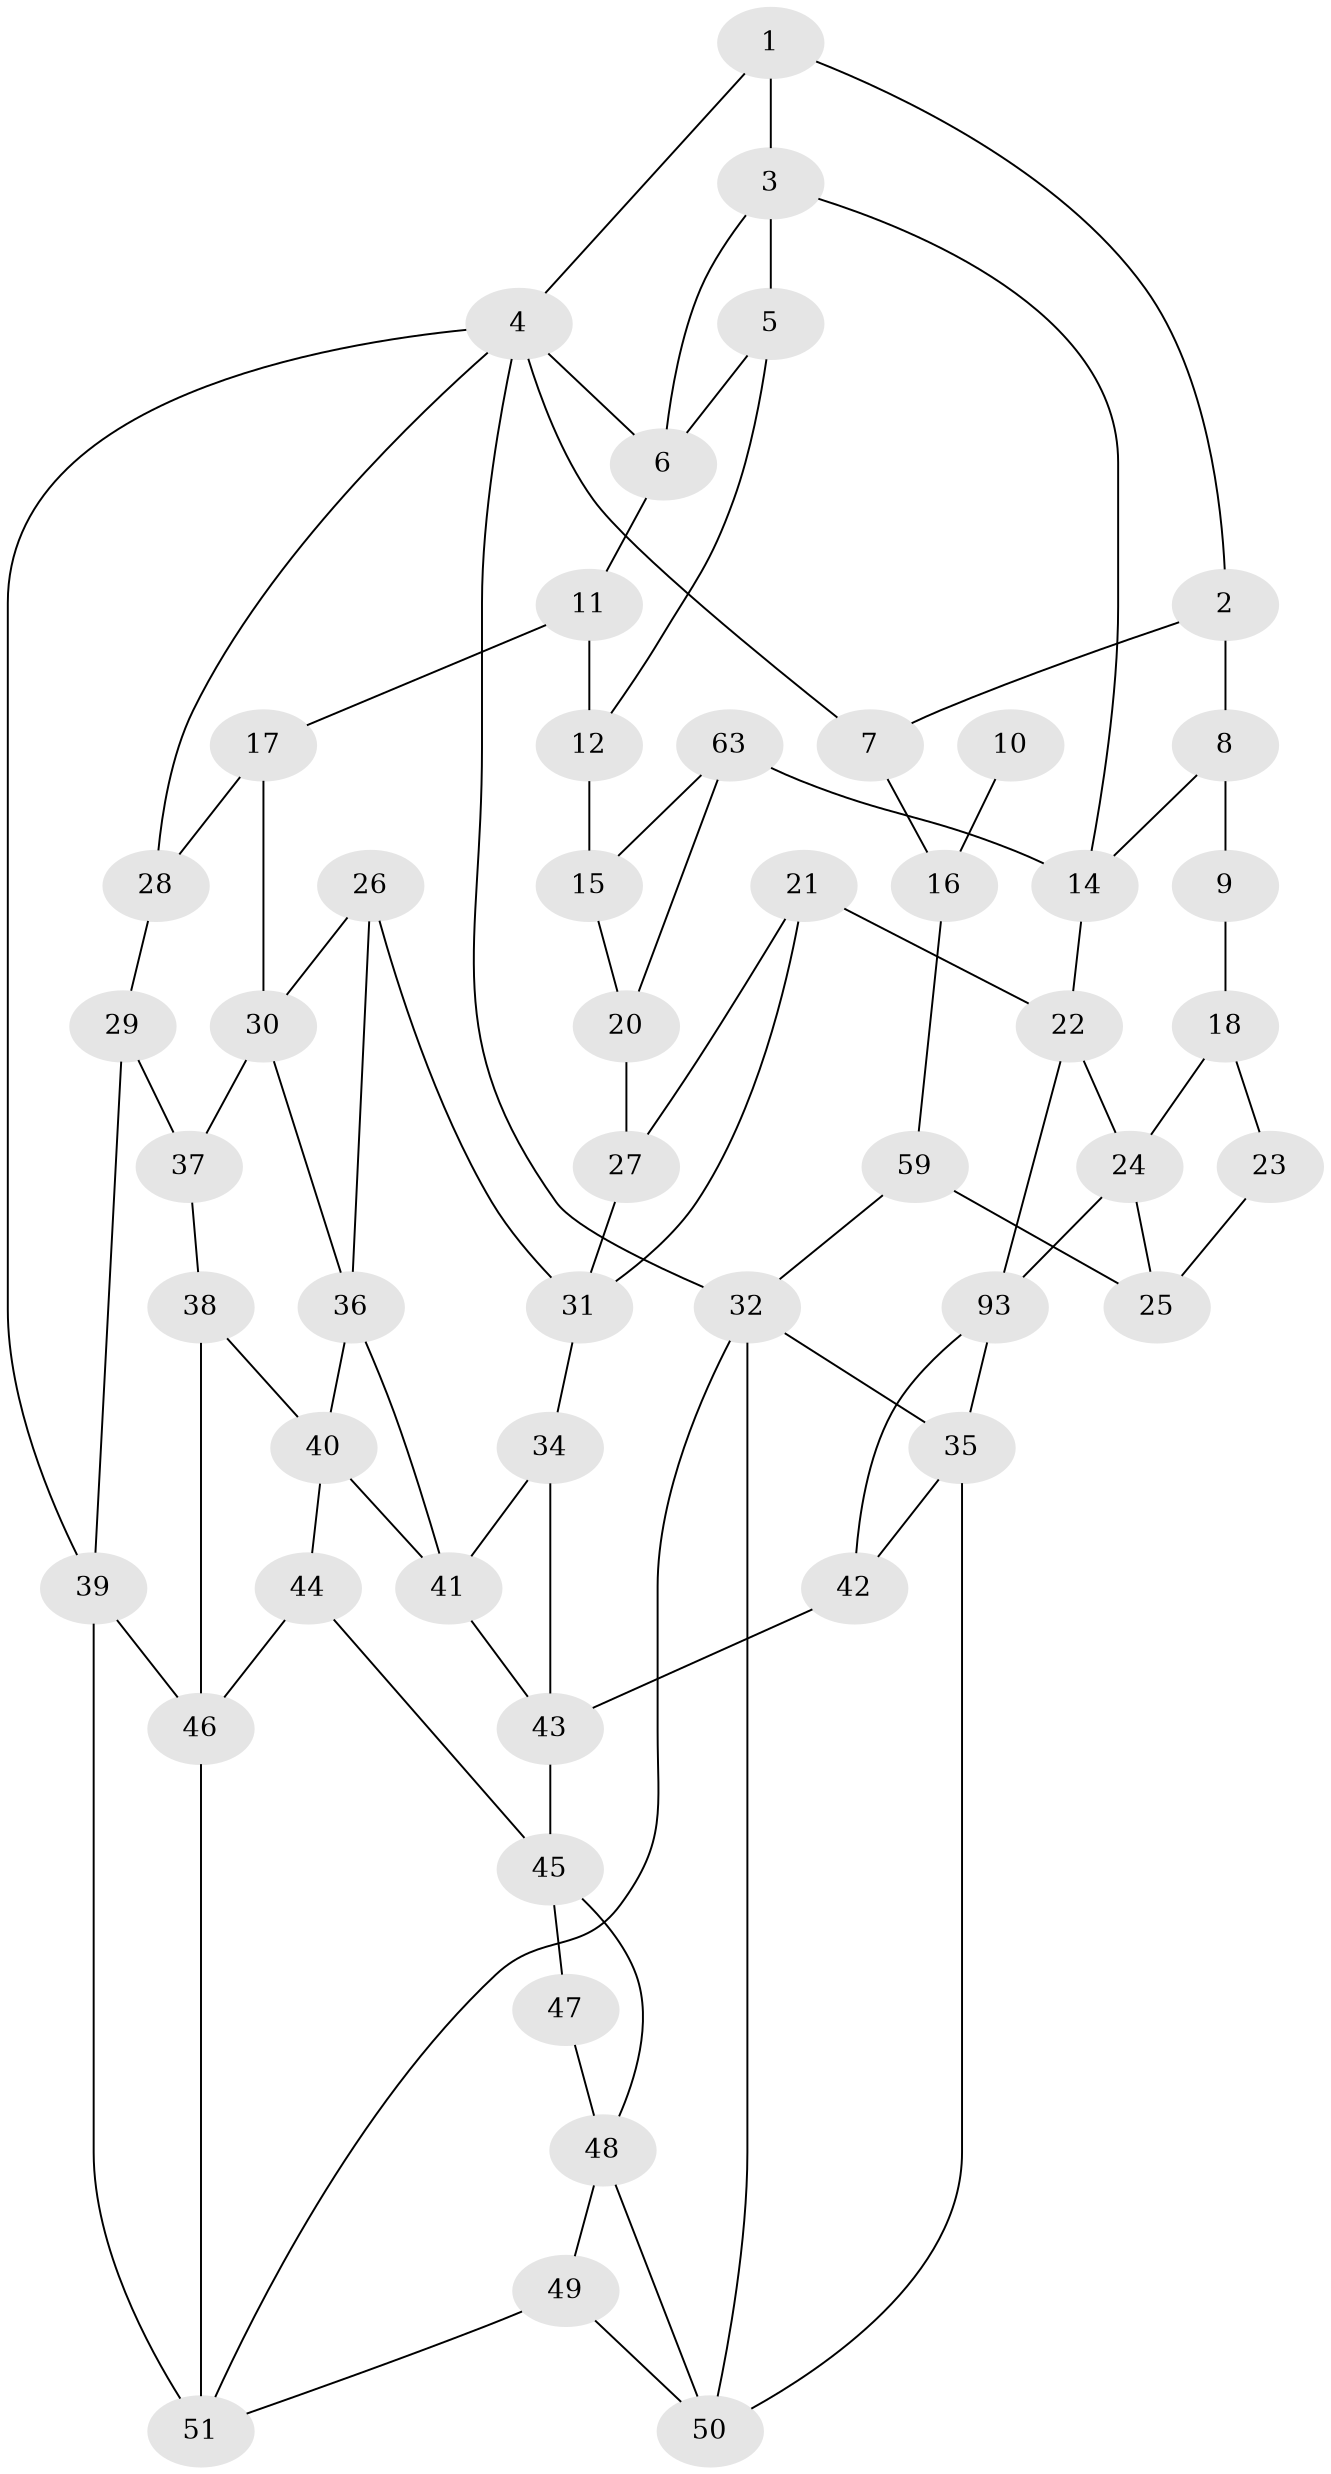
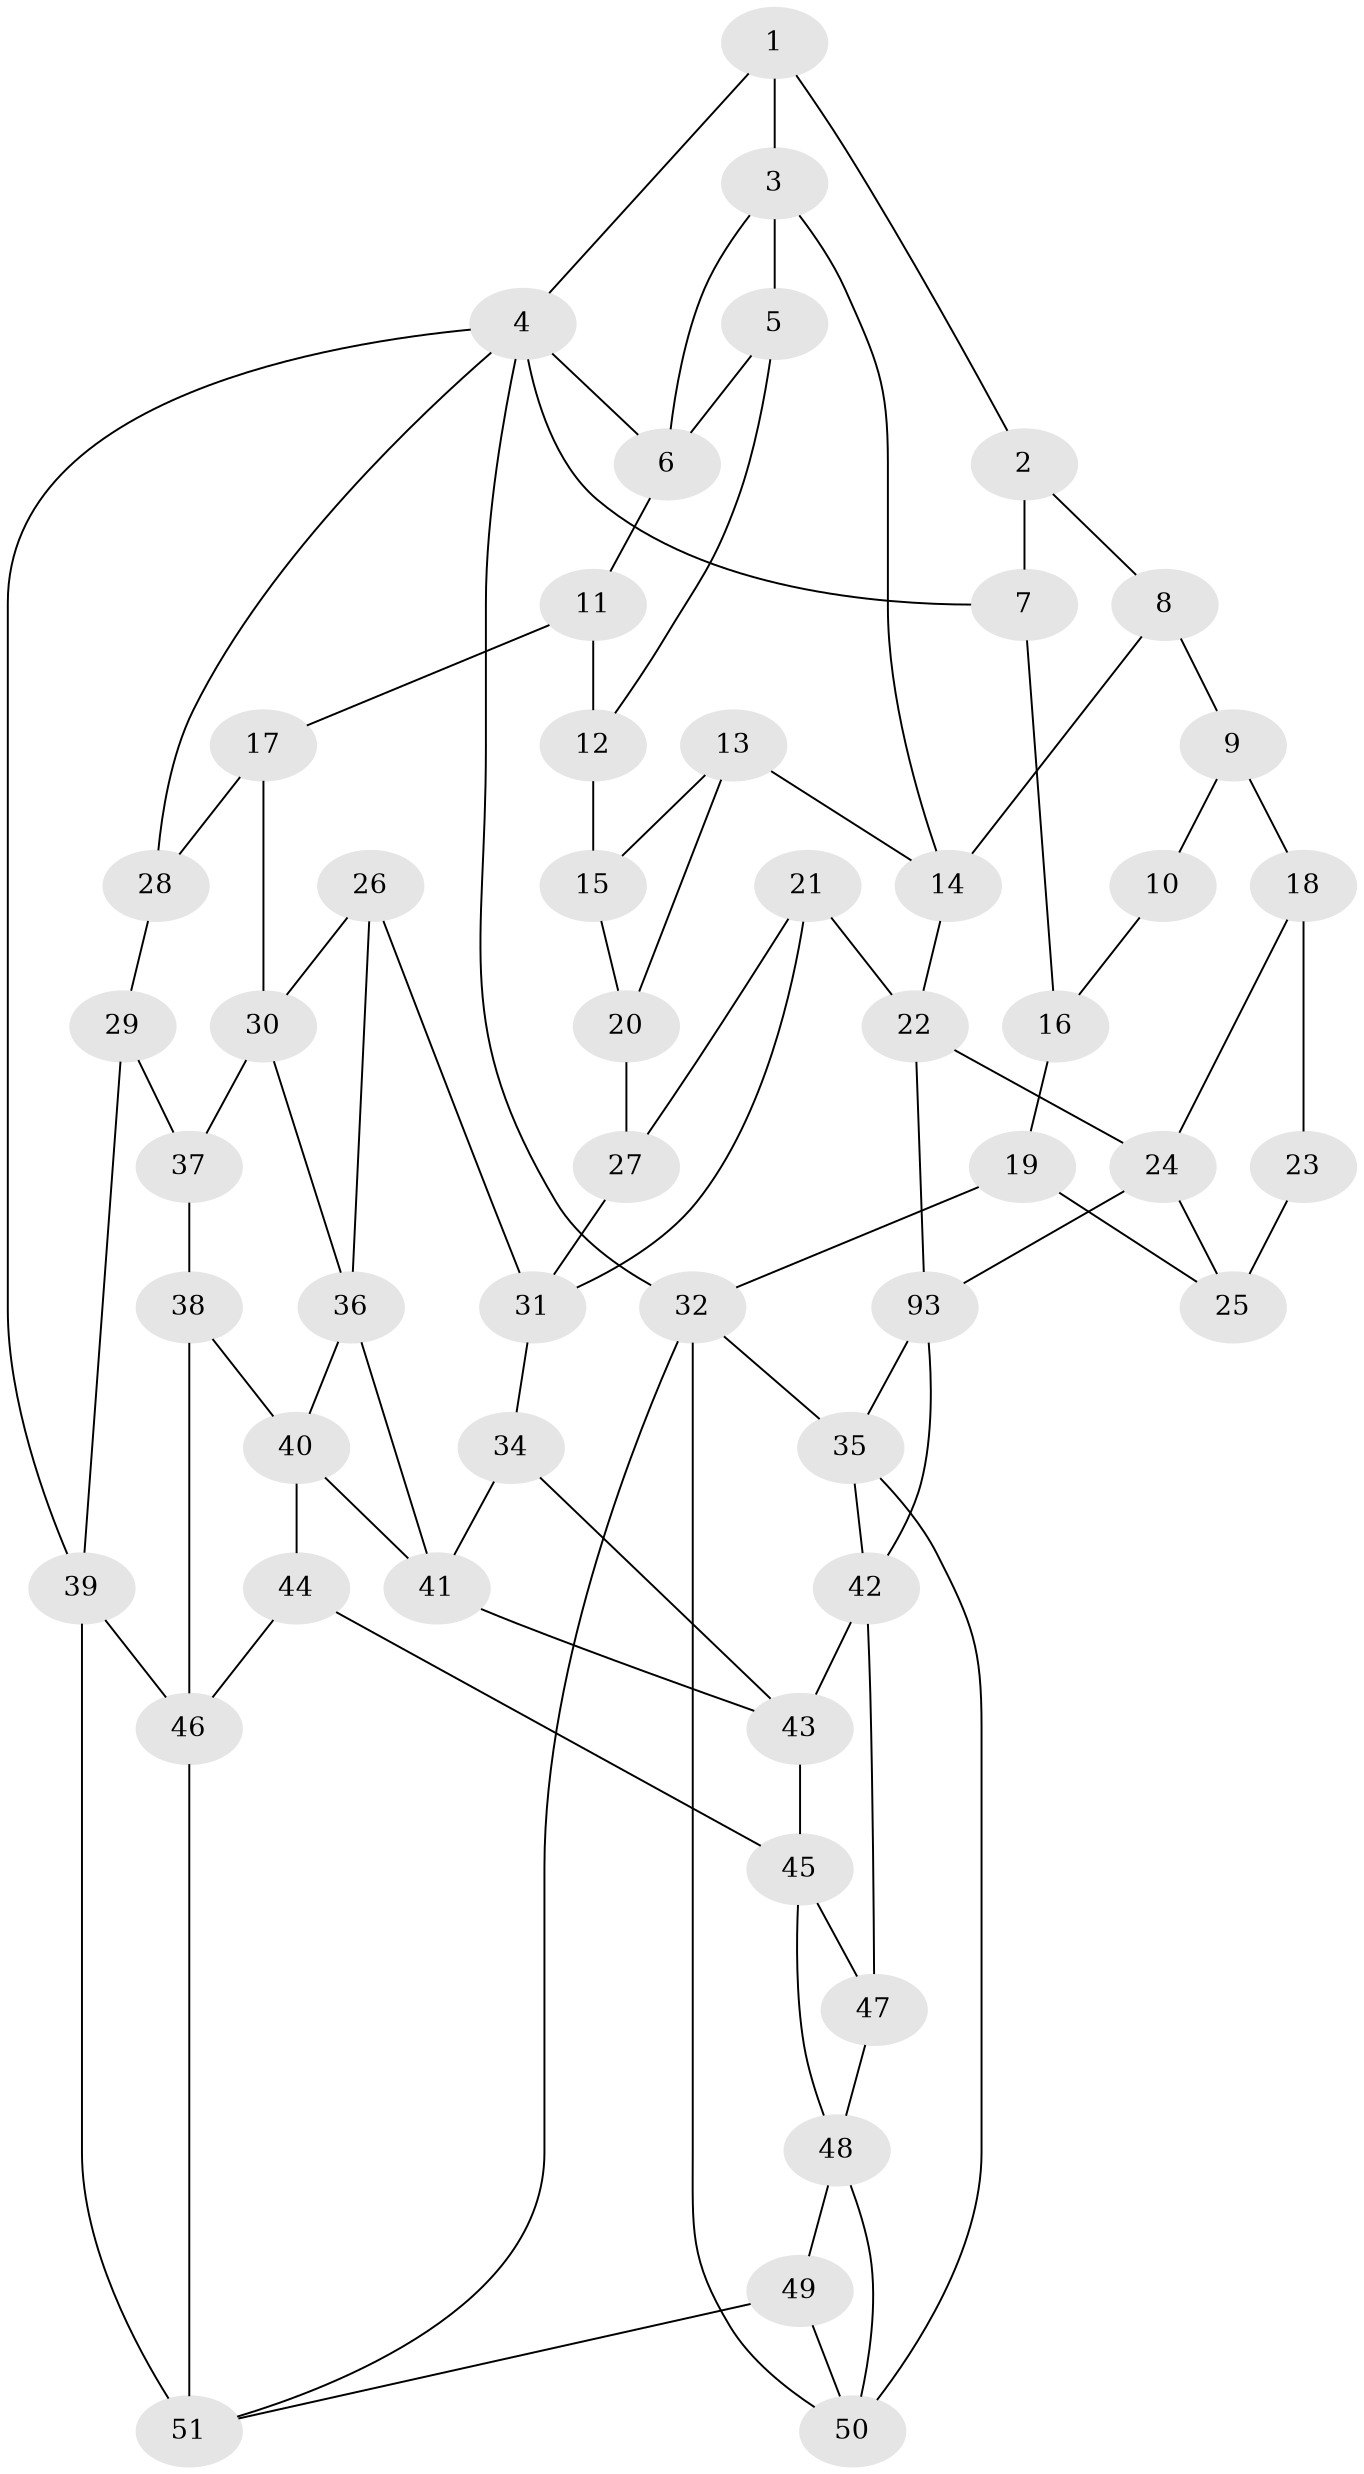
(730, 745) -> (734, 745)
none -> (1198, 816)
(915, 1167) -> (1023, 1167)
none -> (872, 1799)
